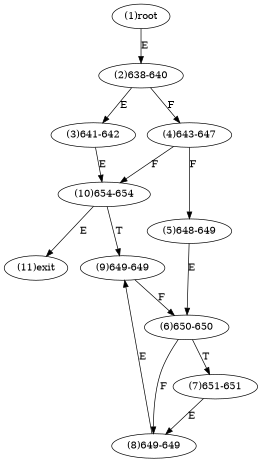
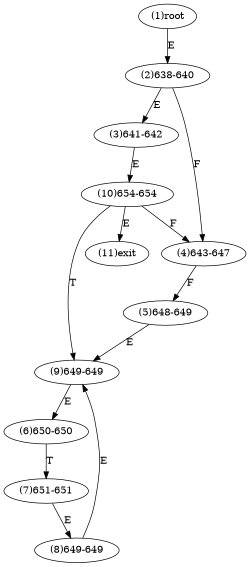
(150, 163) -> (163, 222)
(188, 276) -> (124, 341)
(161, 298) -> (68, 402)
(158, 381) -> none
